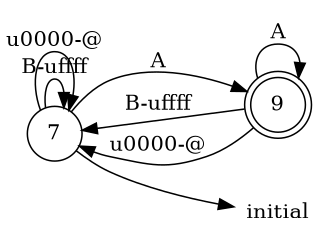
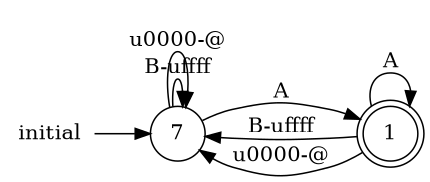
(278, 105) -> (390, 134)
(144, 185) -> (115, 134)
